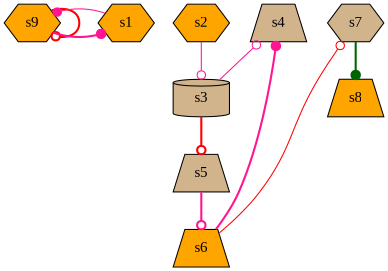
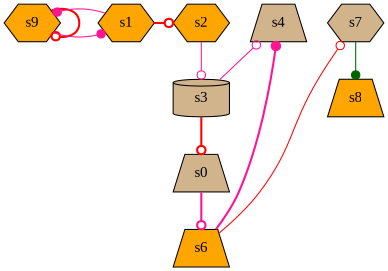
none -> (159, 23)
(81, 37) -> (81, 37)
(356, 56) -> (356, 56)
(201, 173) -> (201, 173)
